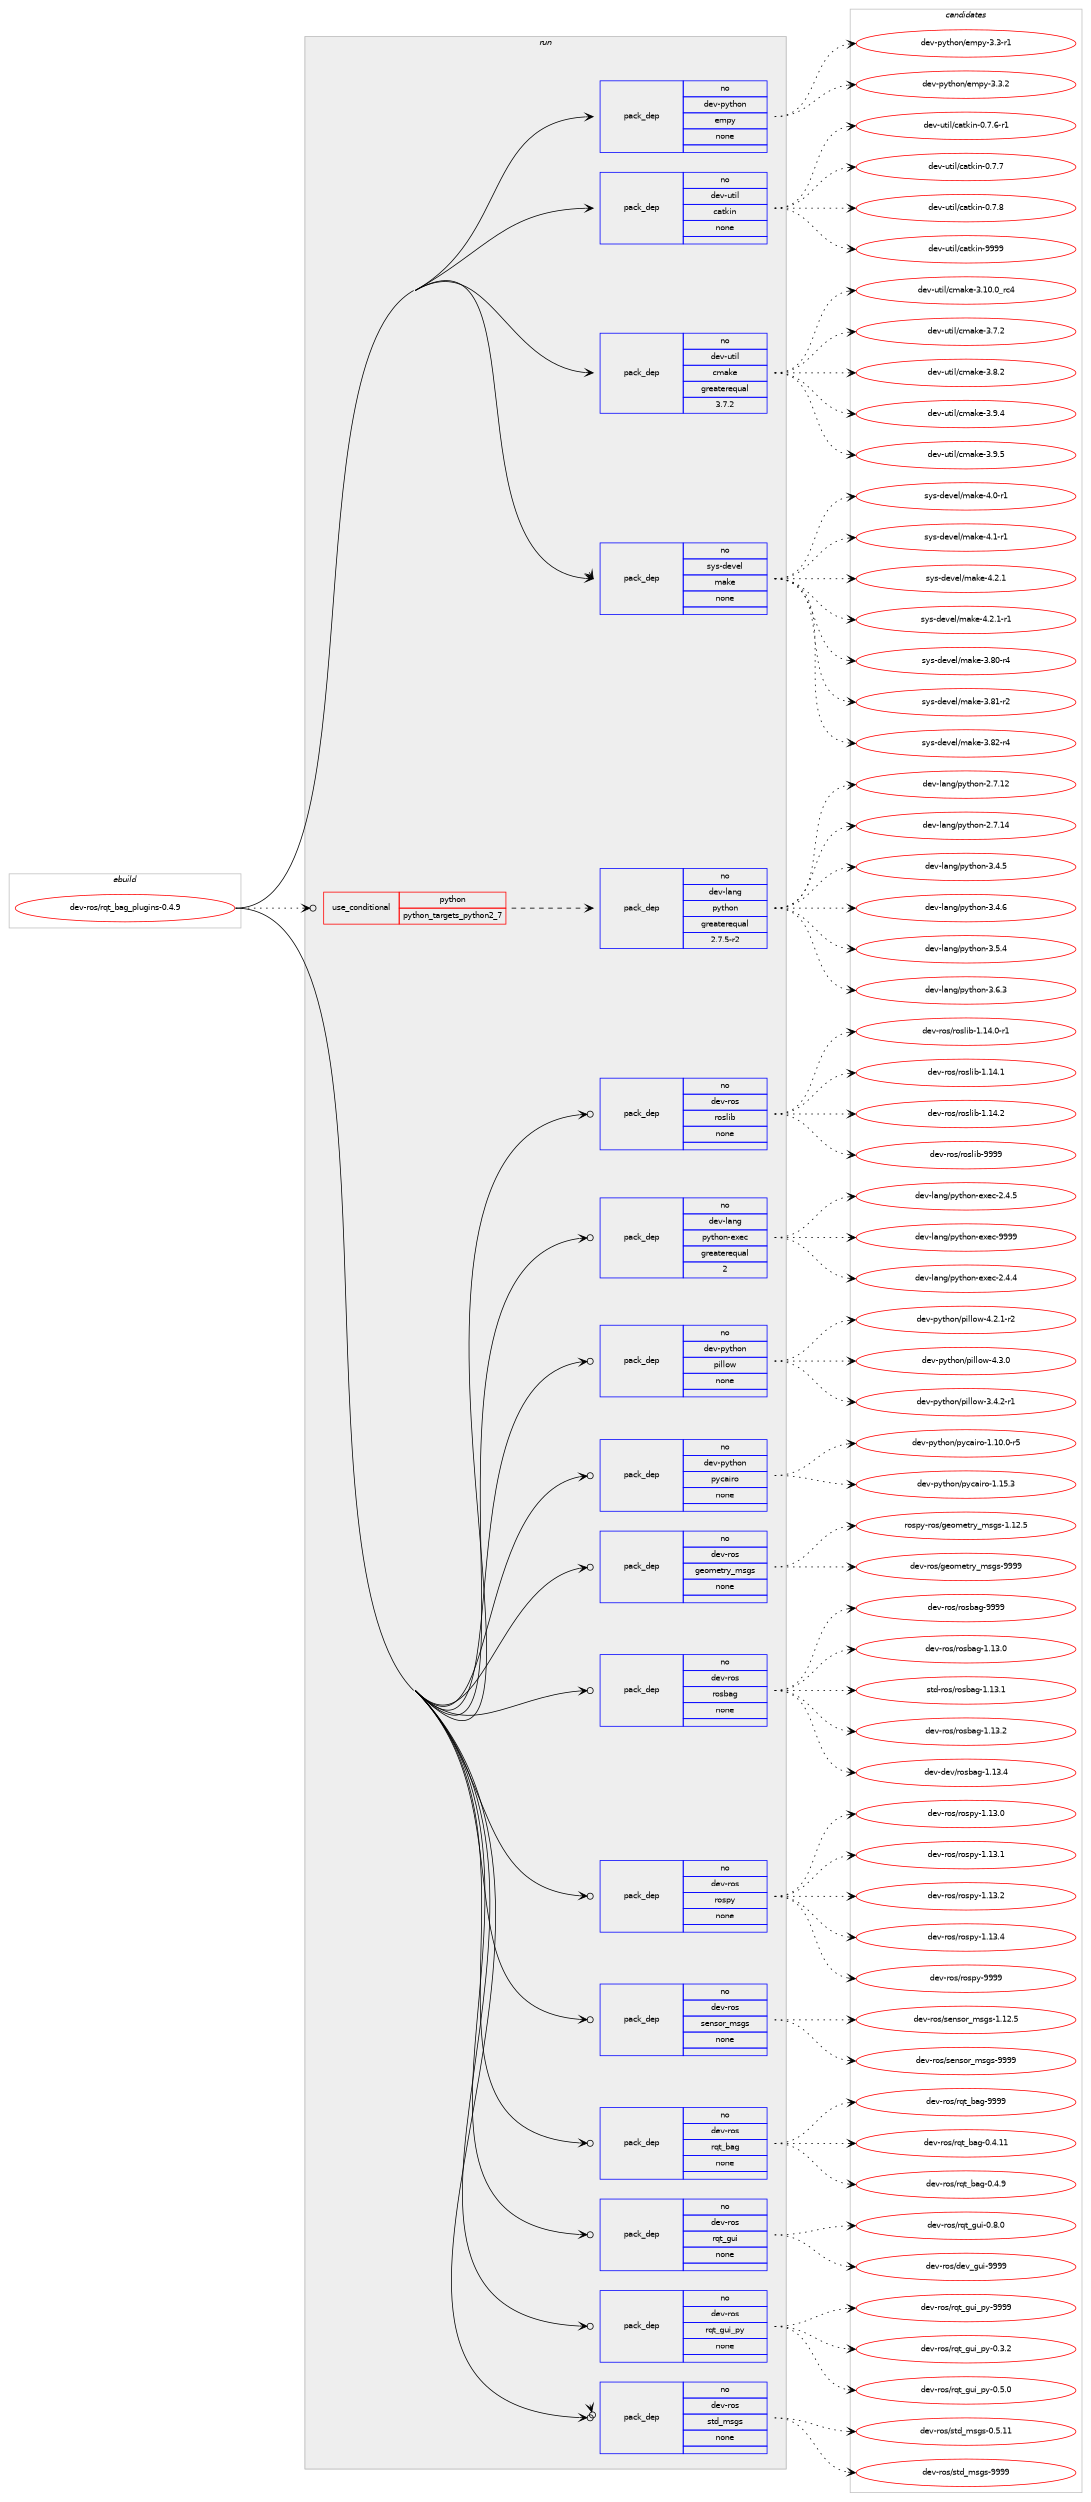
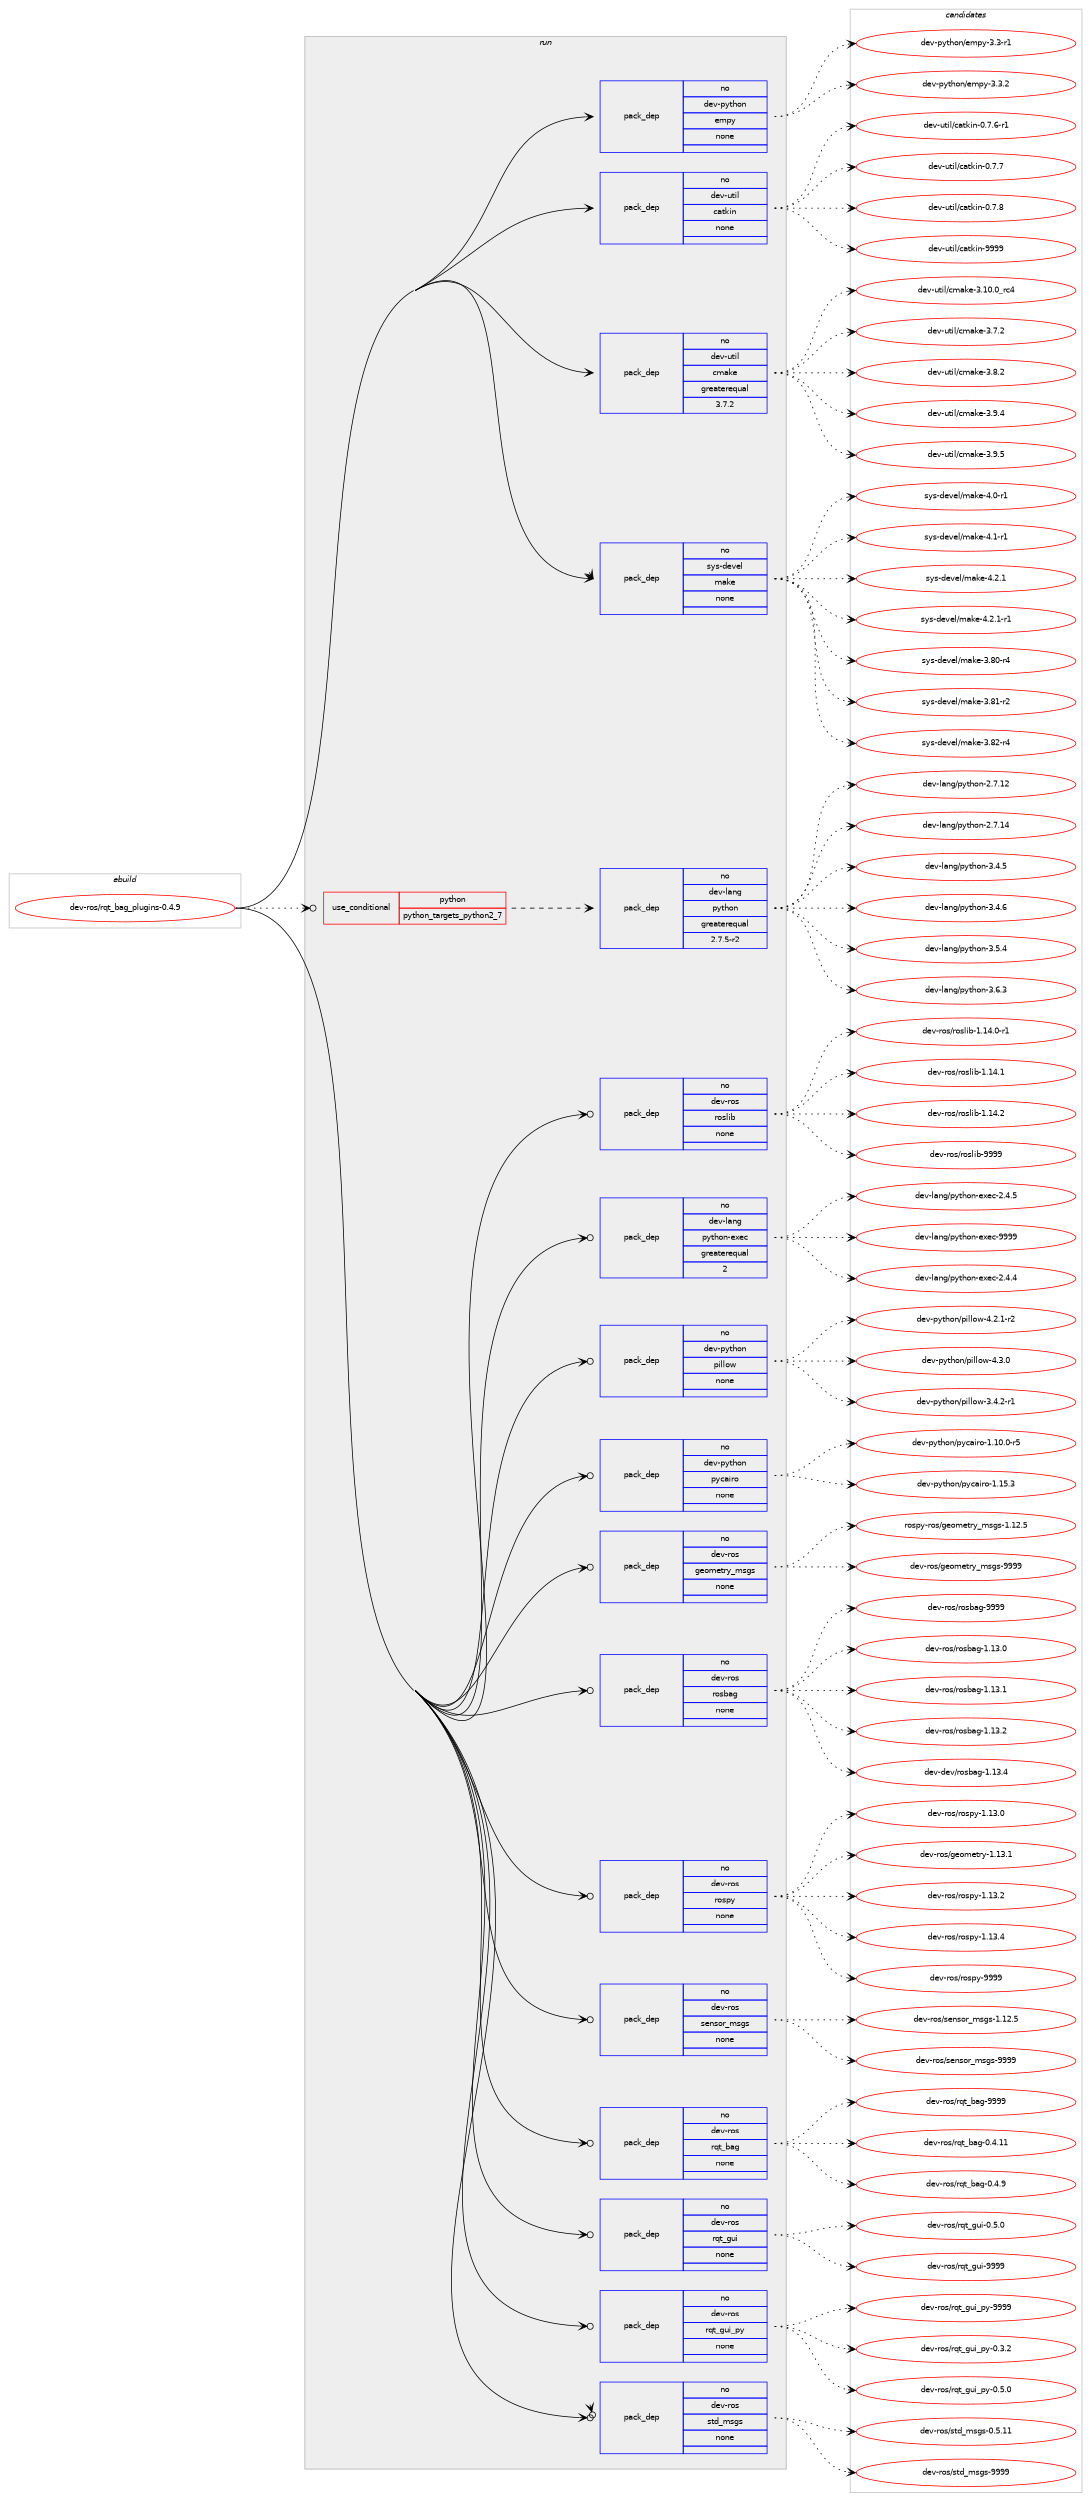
(966, 1690) -> (966, 1690)
(966, 1855) -> (966, 1855)
(966, 2226) -> (966, 2226)
(966, 2267) -> (966, 2267)
